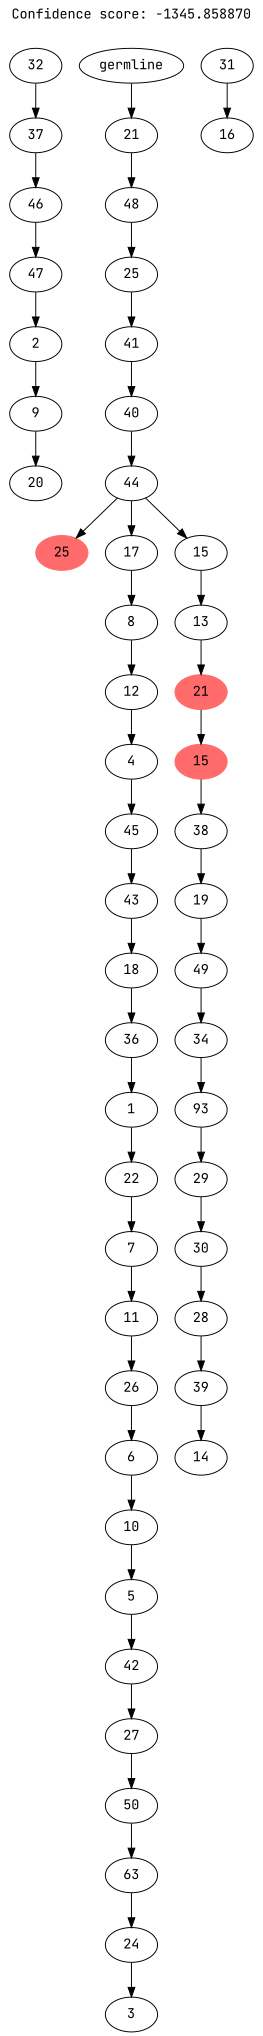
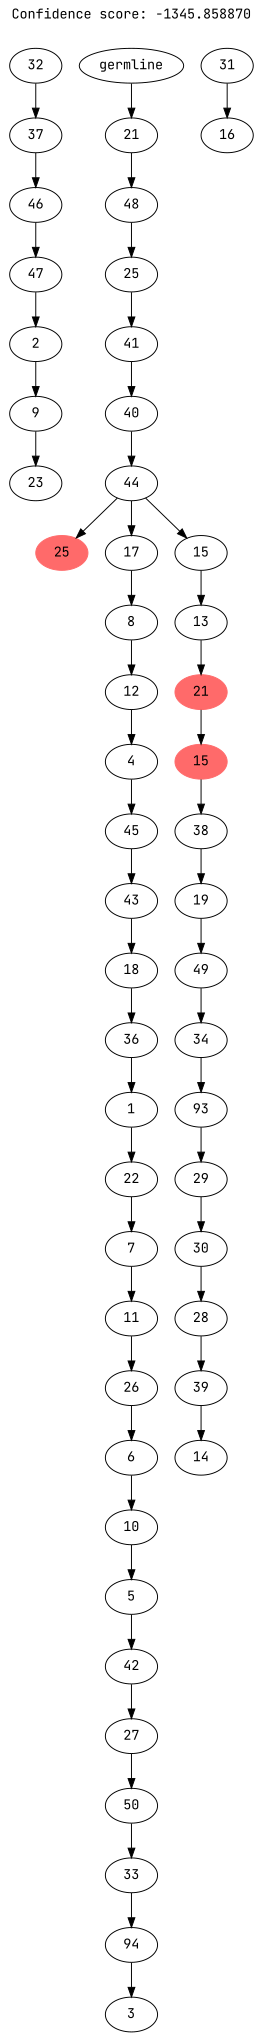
(36, 483) -> (36, 483)
(131, 1875) -> (131, 1875)
(131, 1945) -> (131, 1945)
